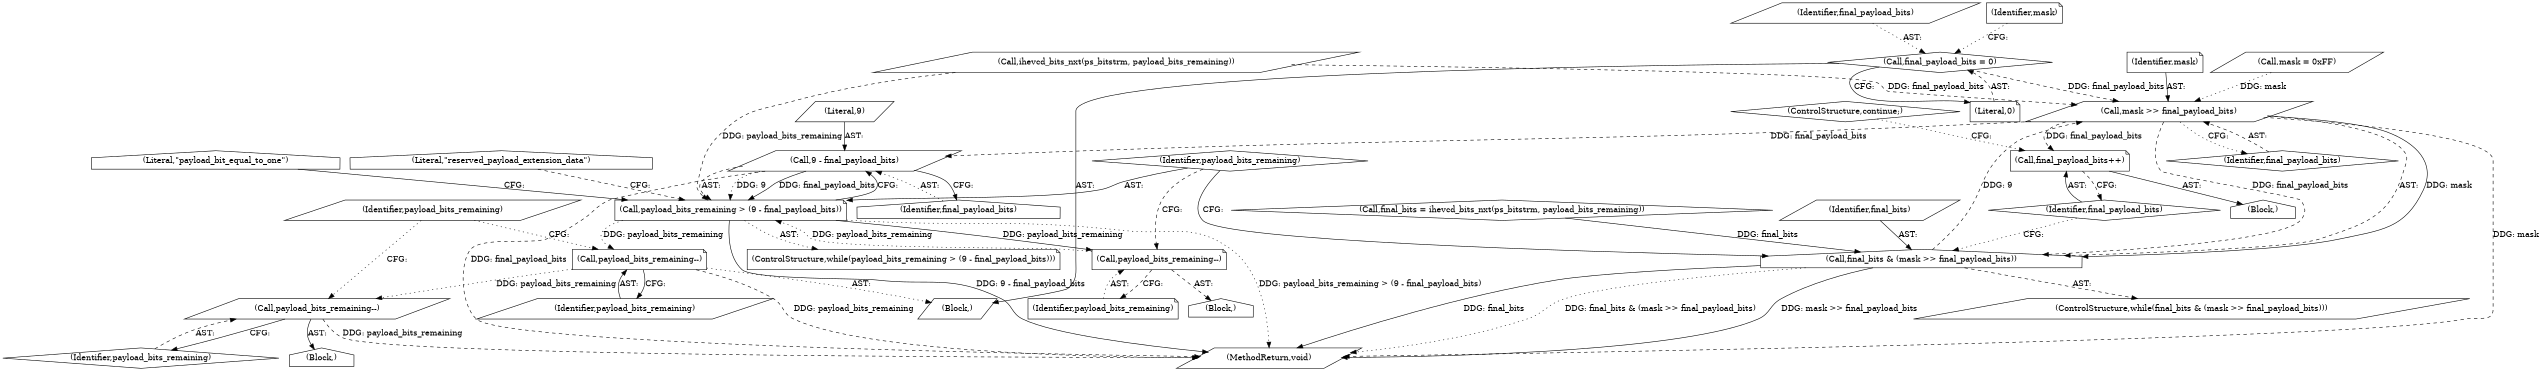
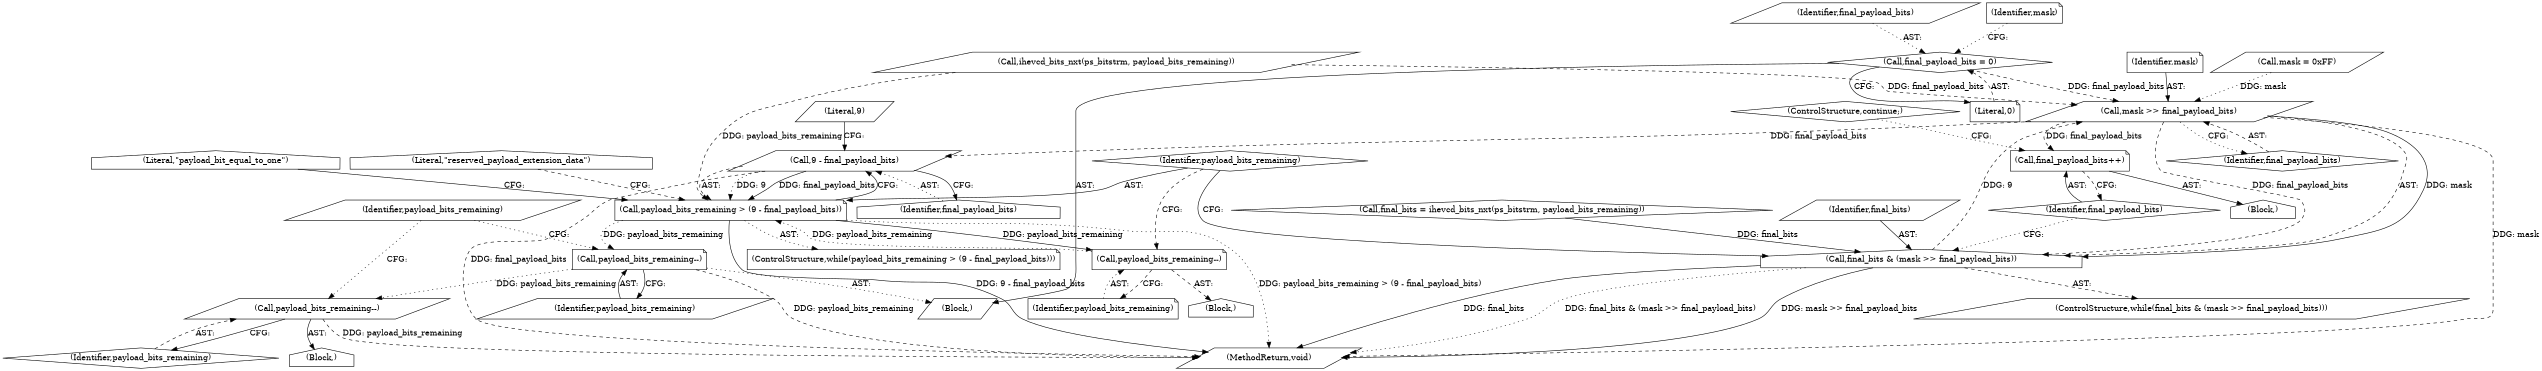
(855, 136) -> (855, 136)
